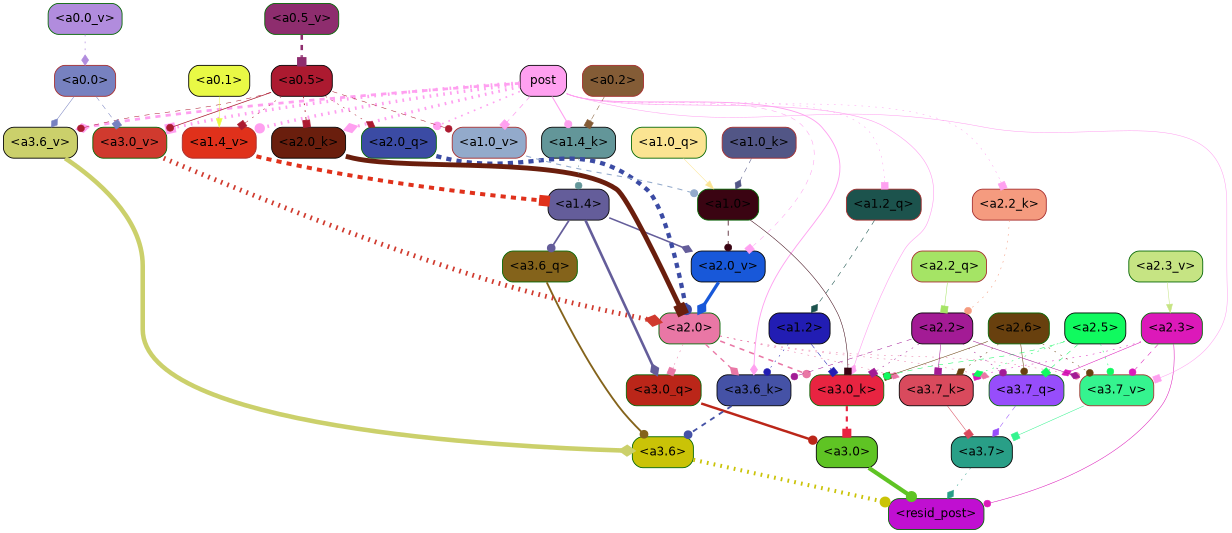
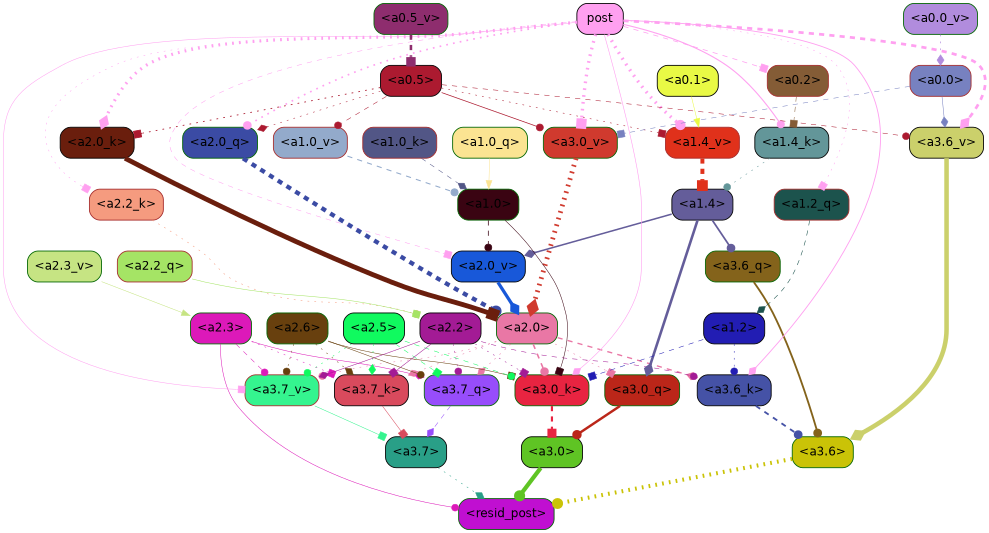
(519, 109) -> (718, 54)
